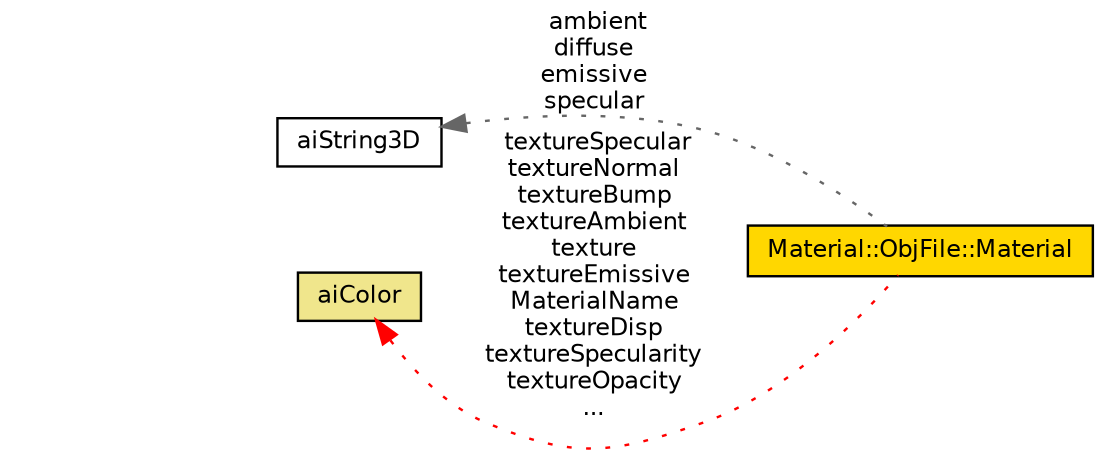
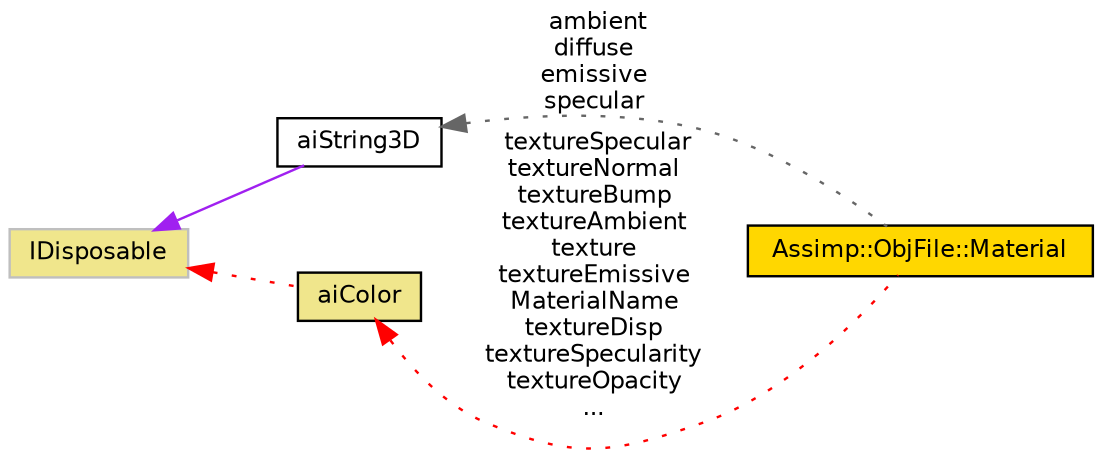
(920, 251) -> (920, 251)
none -> (99, 253)
